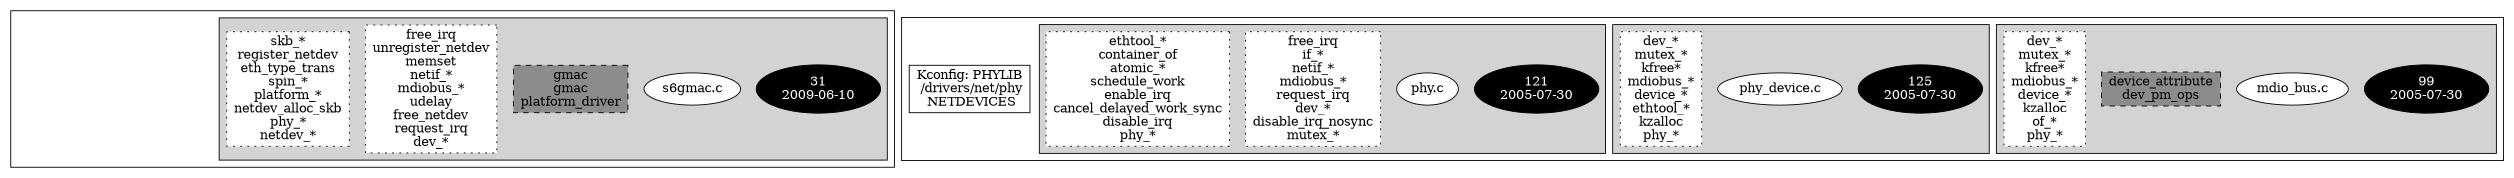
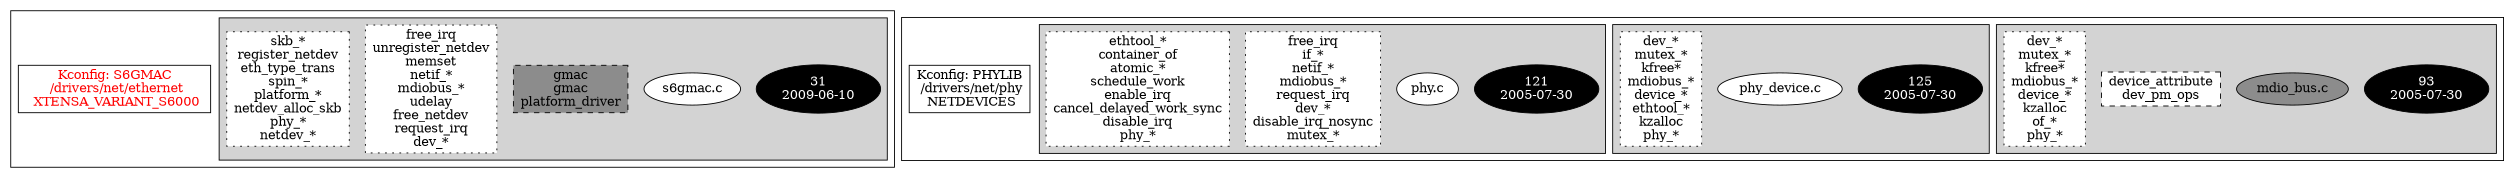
none -> (114, 89)
(2161, 89) -> (2161, 89)
(2292, 89) -> (2292, 89)
(2427, 89) -> (2427, 89)
